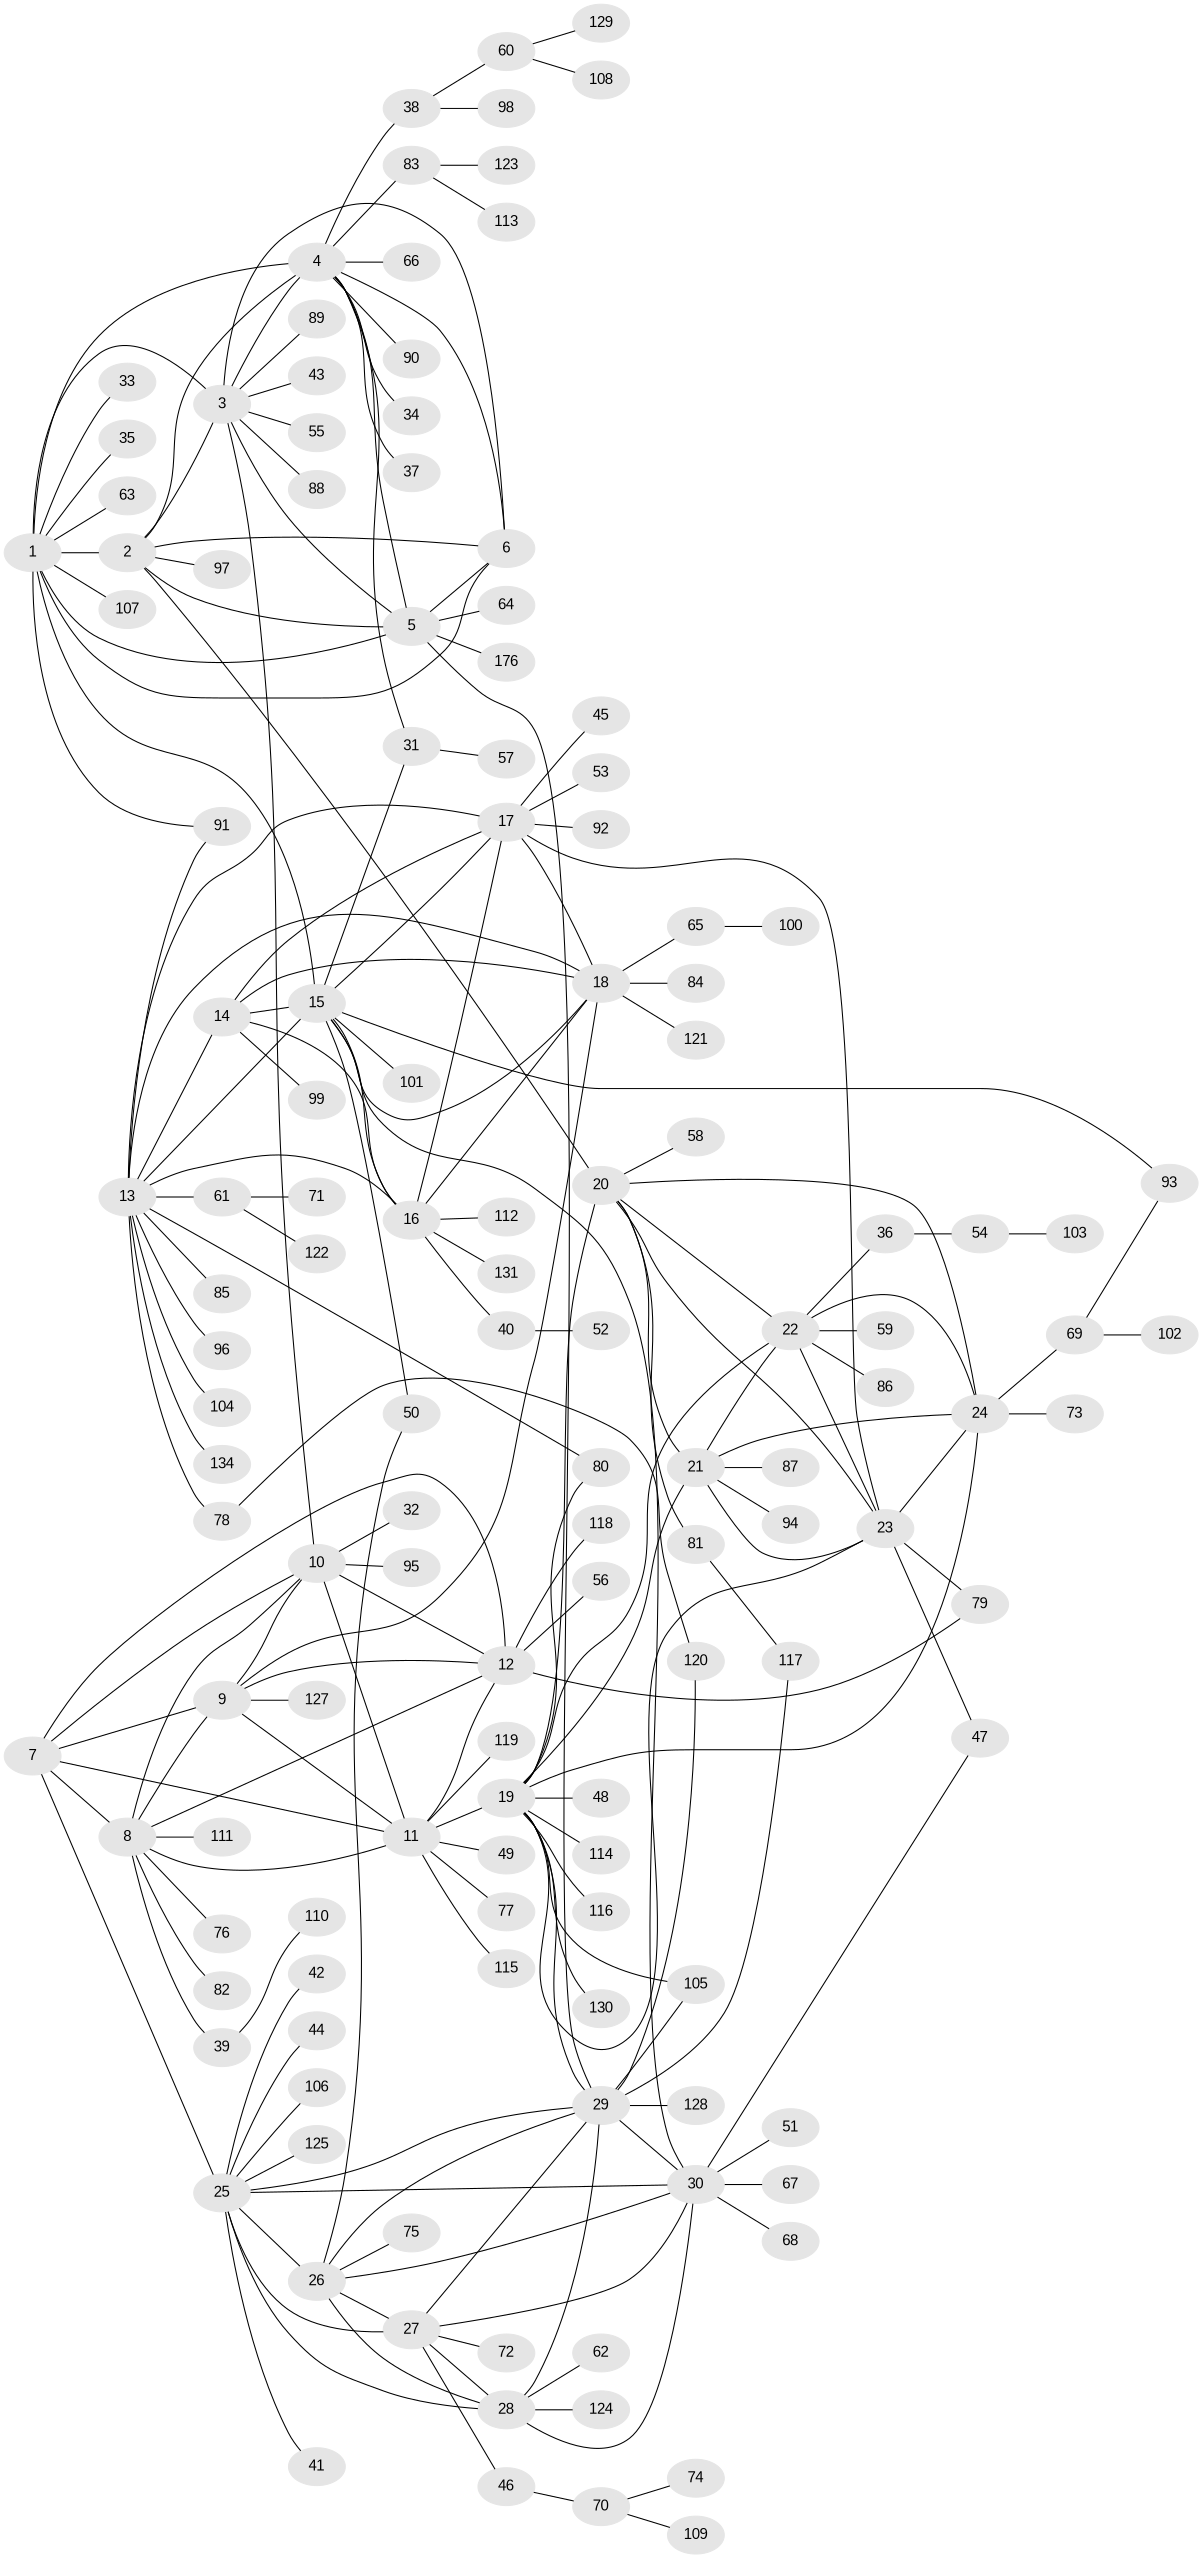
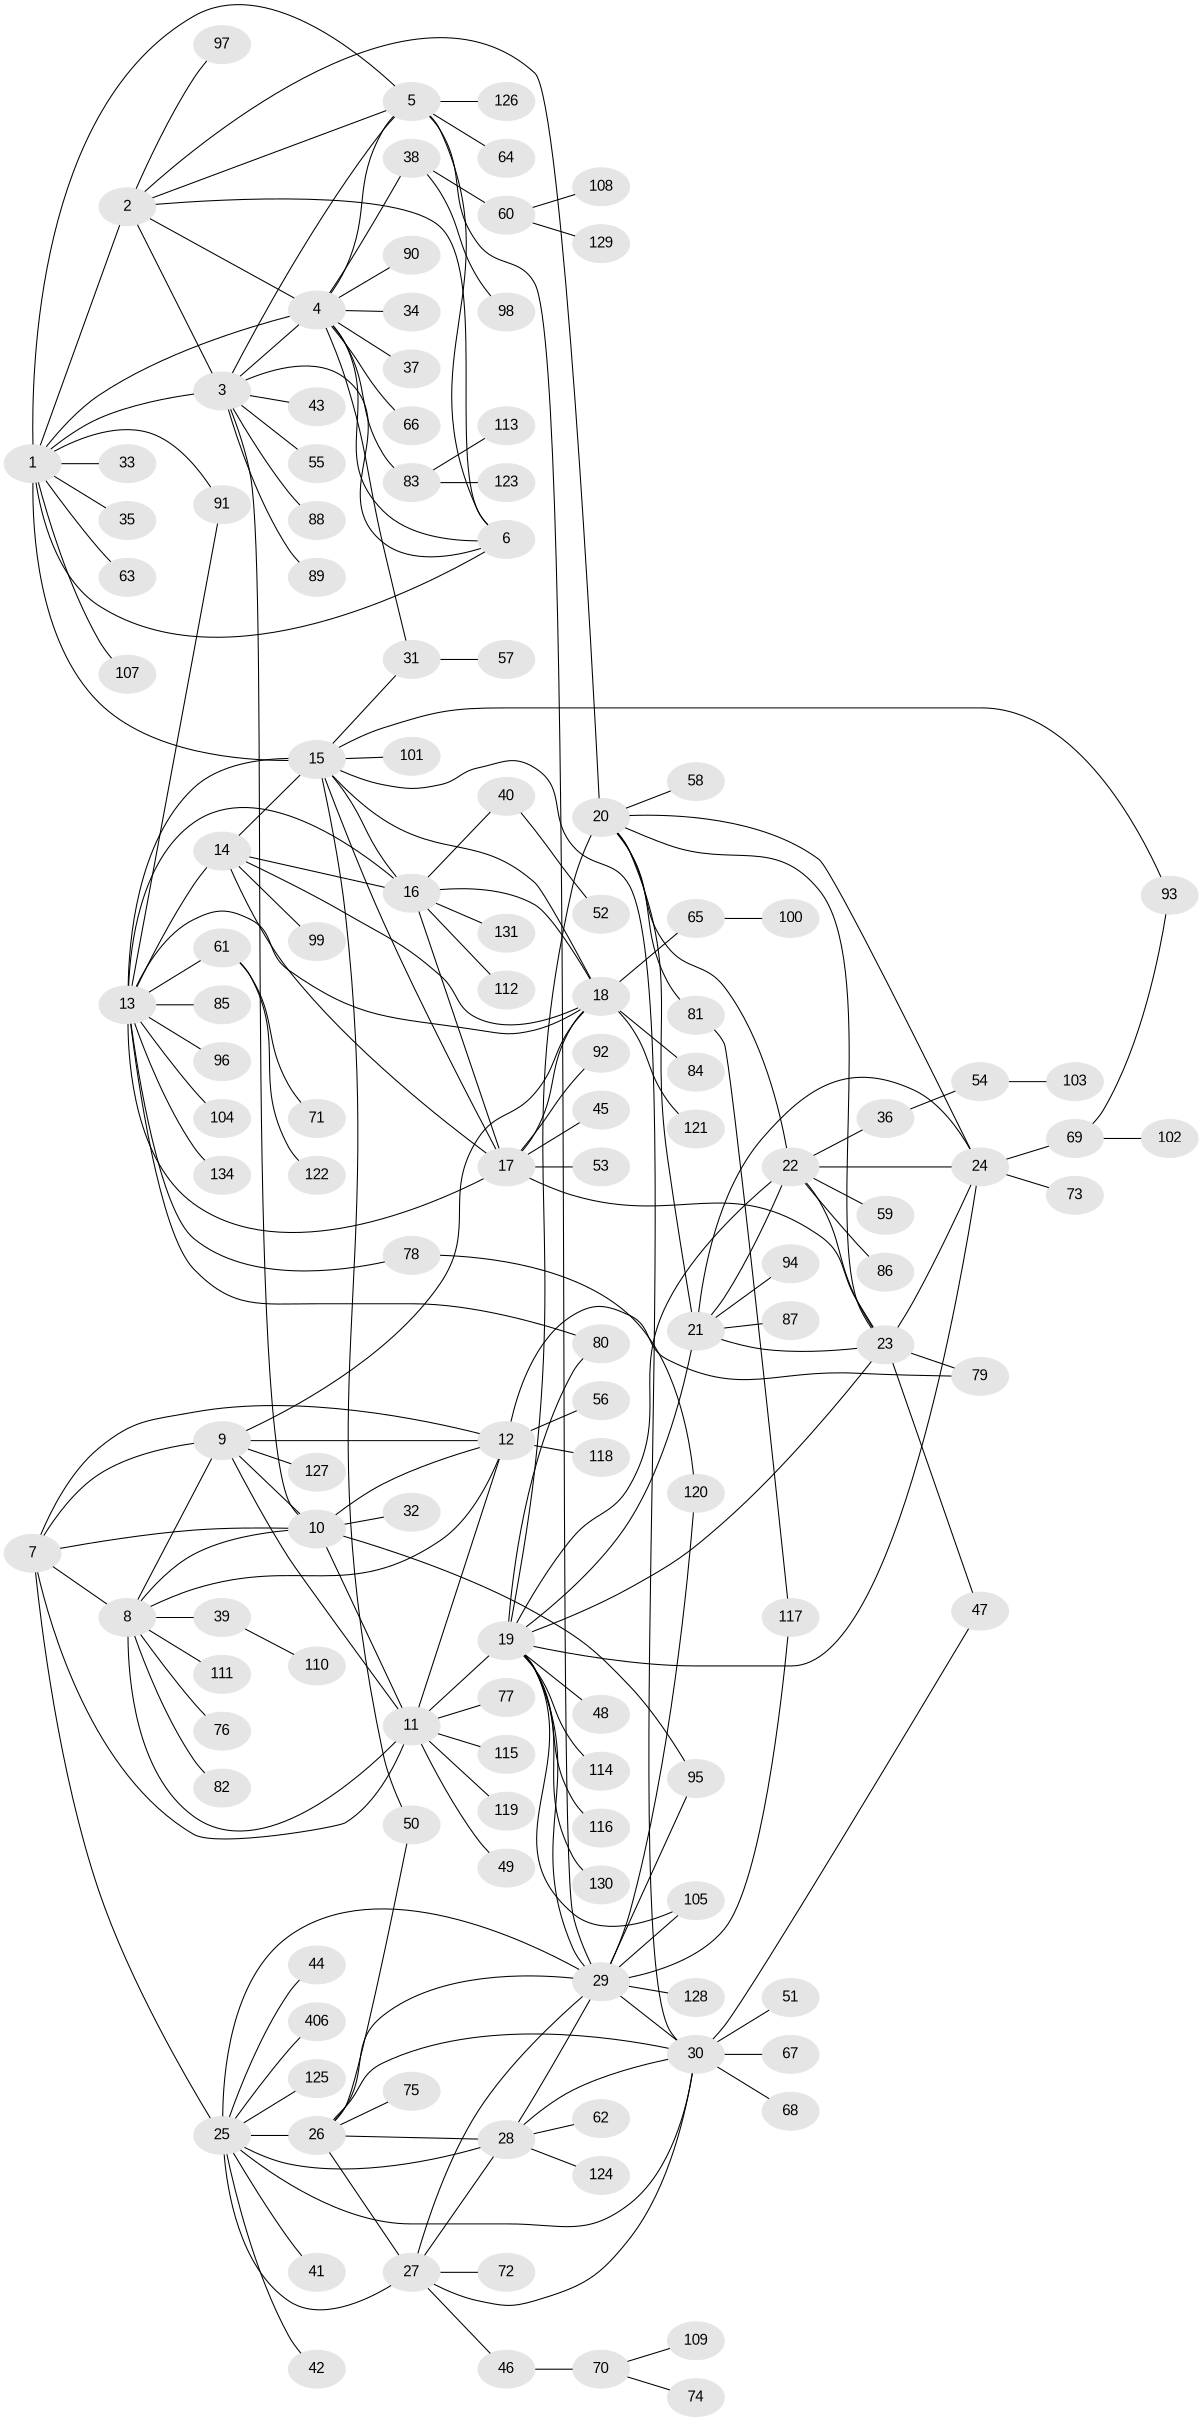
(506, 662) -> (506, 101)
none -> (645, 1888)
(317, 2088) -> (317, 2022)
